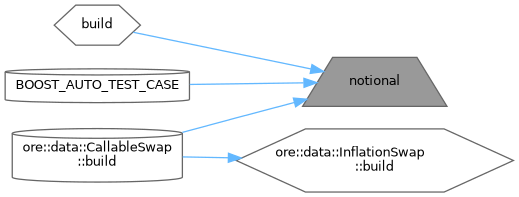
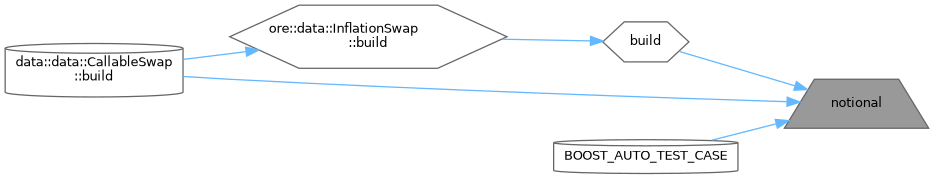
none -> (546, 40)
(97, 155) -> (94, 70)
